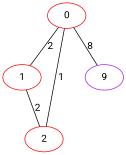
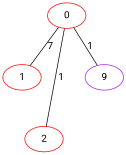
(50, 46) -> (50, 46)
(90, 46) -> (90, 46)
(33, 108) -> none
